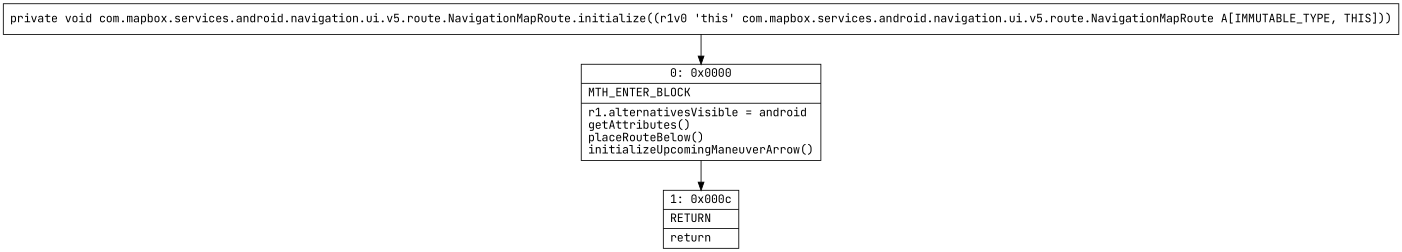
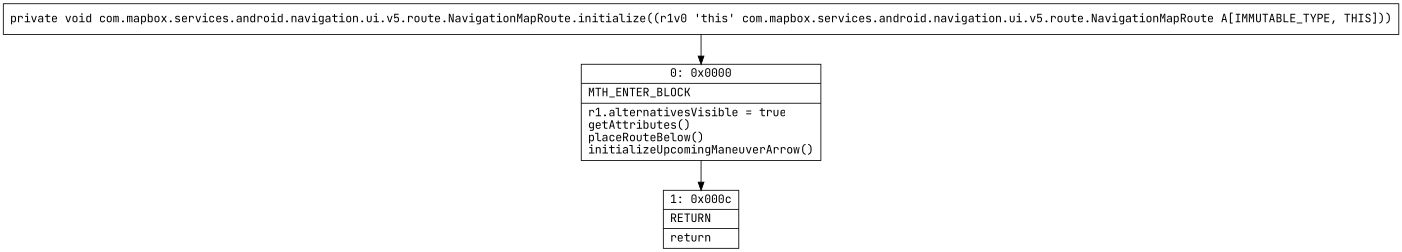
(698, 113) -> (687, 113)
